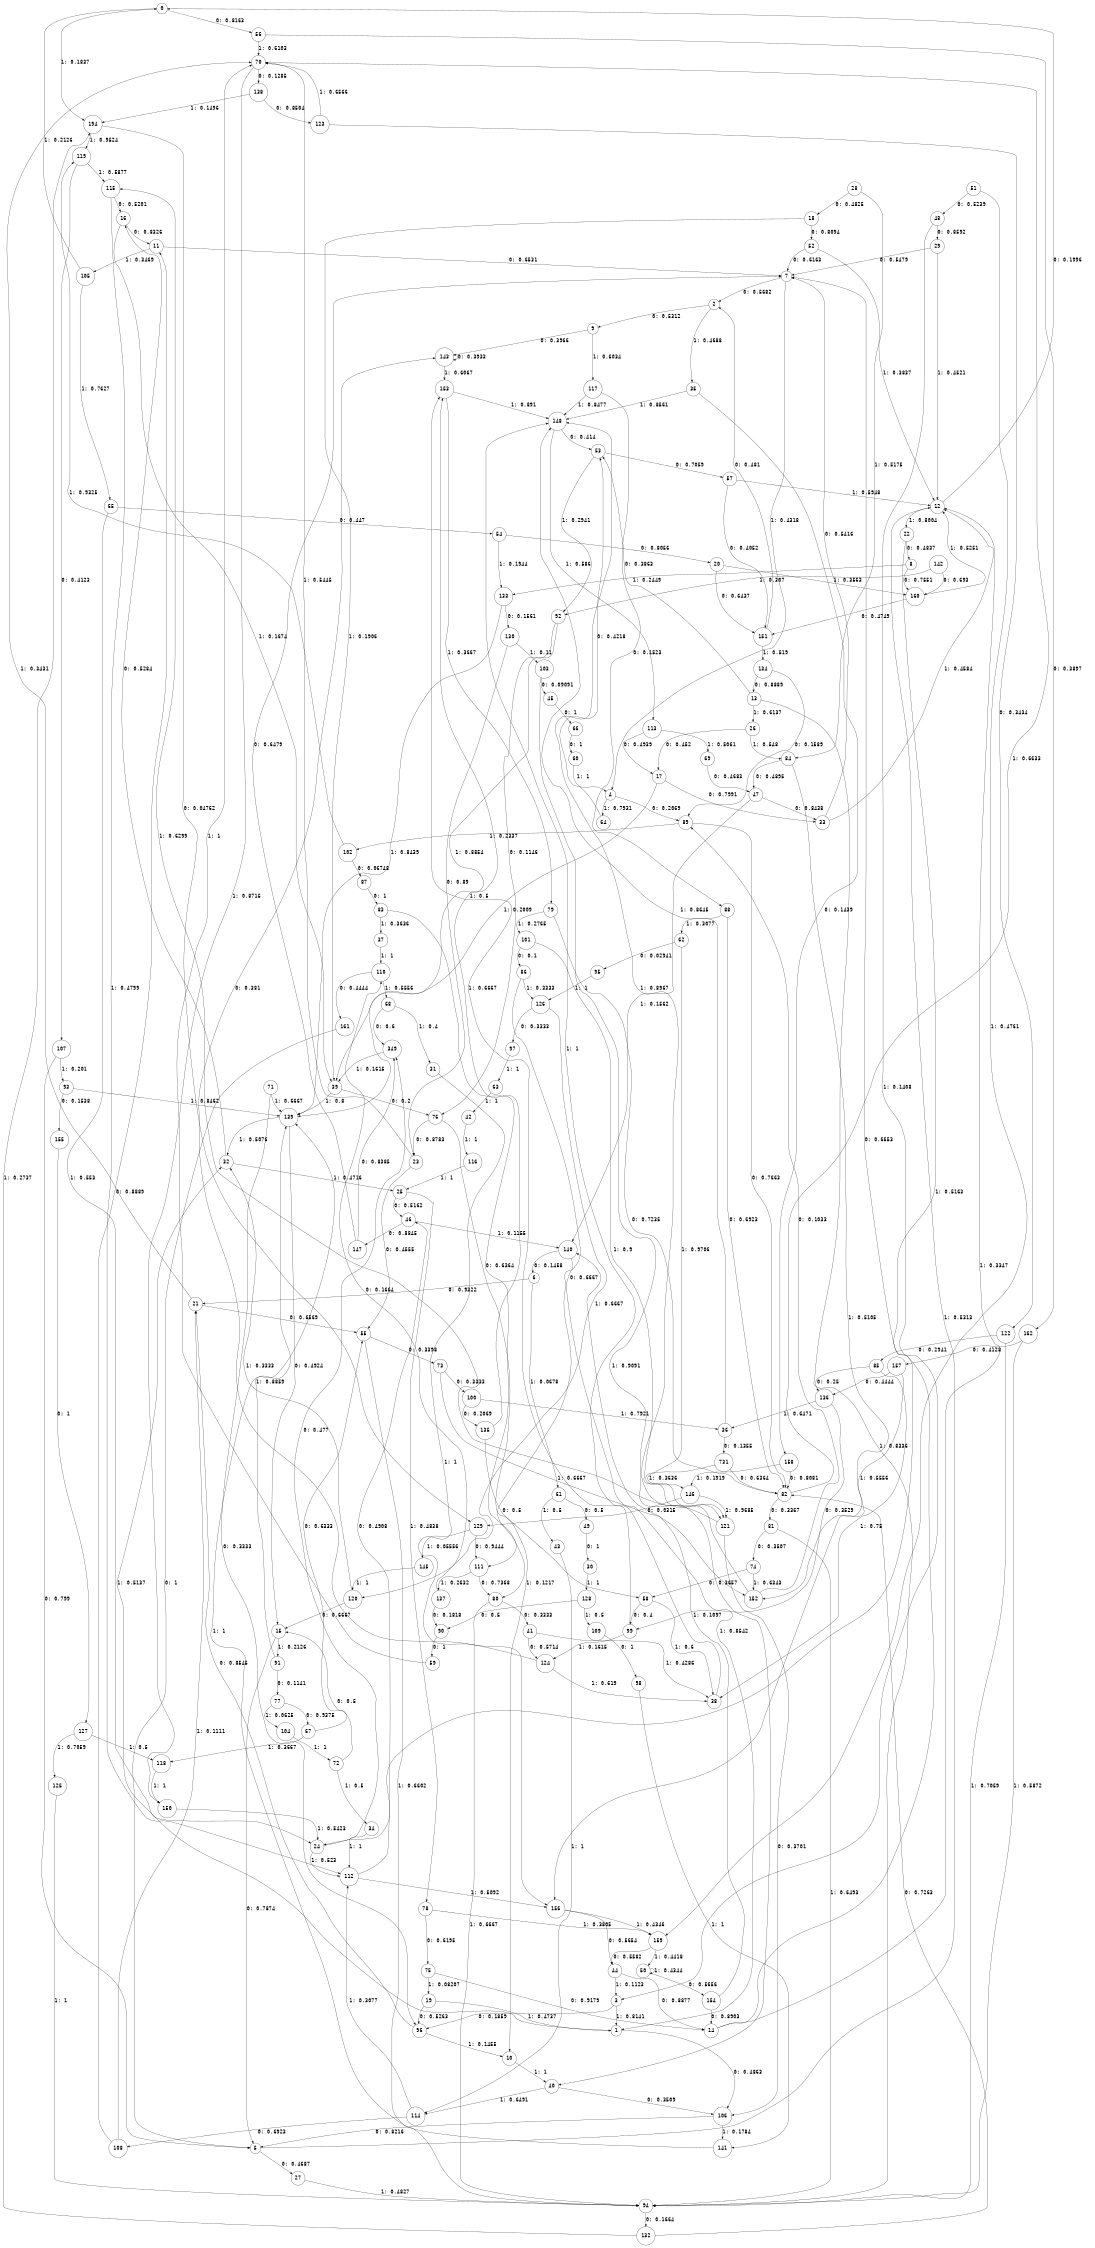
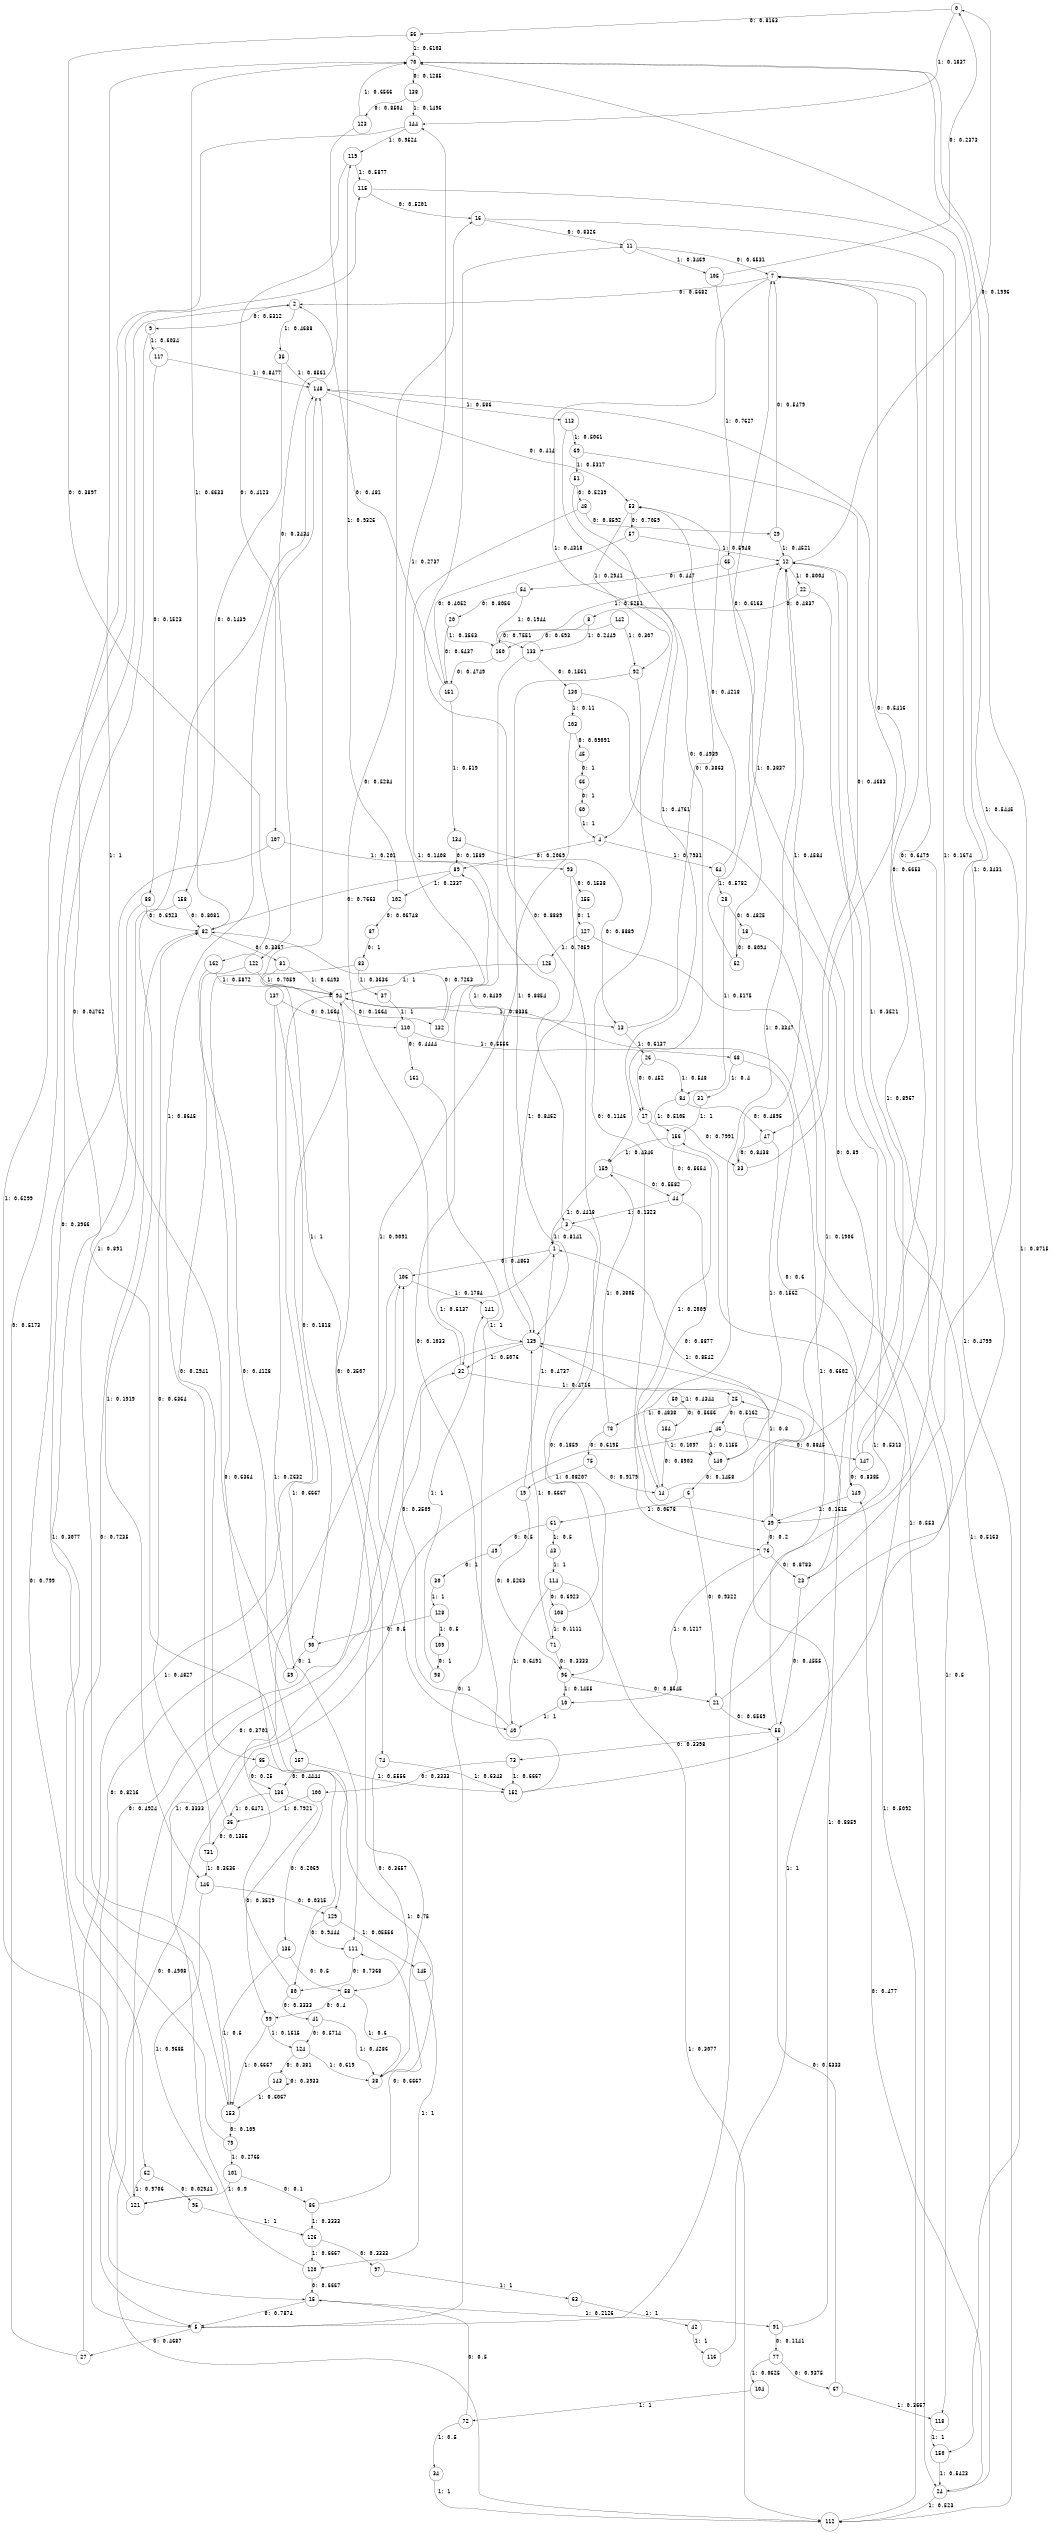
(93, 125) -> (413, 125)
(63, 141) -> (969, 141)
(522, 342) -> (60, 1249)
none -> (577, 464)
(467, 653) -> (249, 2130)
none -> (718, 884)
none -> (870, 996)
(392, 1049) -> (856, 1494)
none -> (21, 1281)
(910, 1514) -> (478, 1013)
(452, 1577) -> (274, 1480)
(196, 1734) -> (553, 1629)
(654, 1957) -> (570, 1206)
(635, 1985) -> (647, 1213)
(486, 2101) -> (515, 1651)
